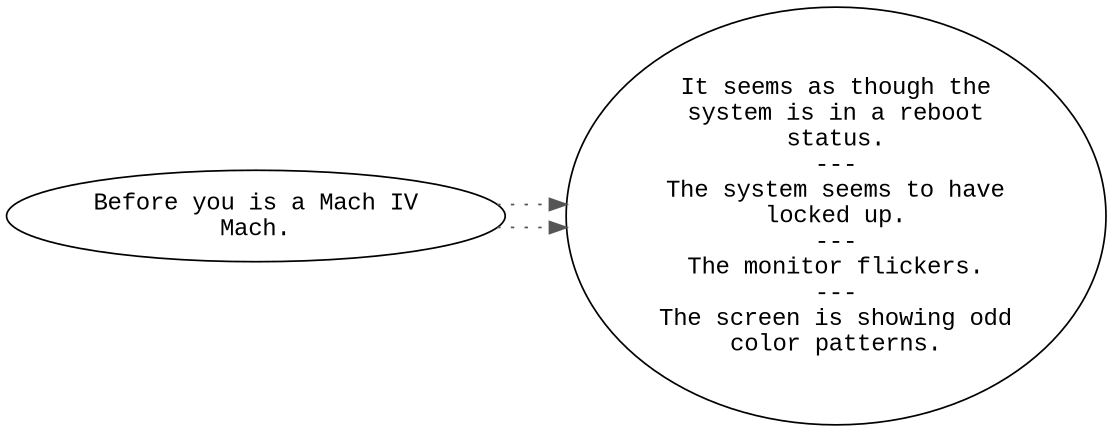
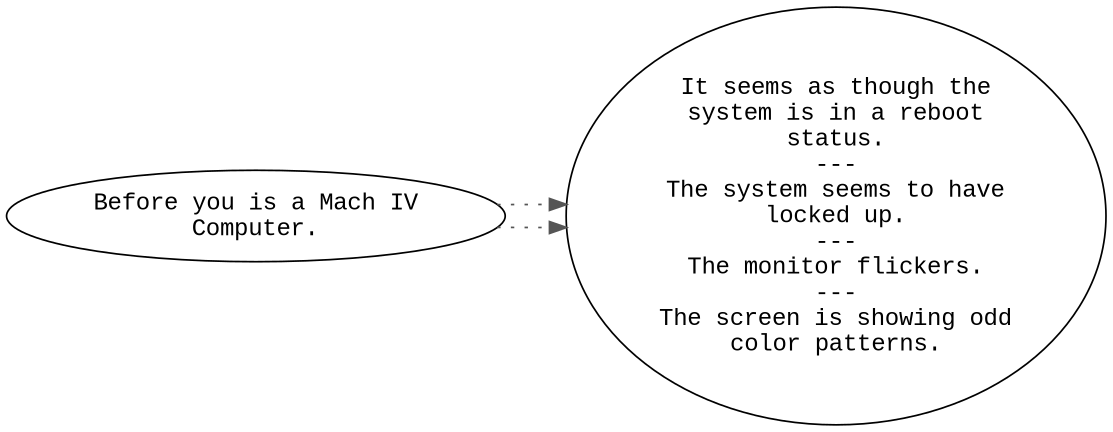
(256, 216) -> (256, 216)
